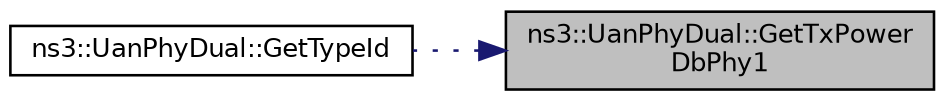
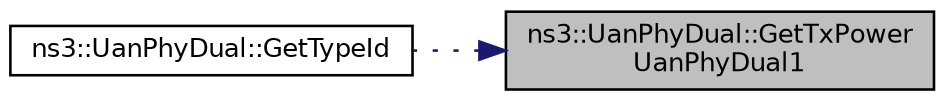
(720, 51) -> (720, 51)
